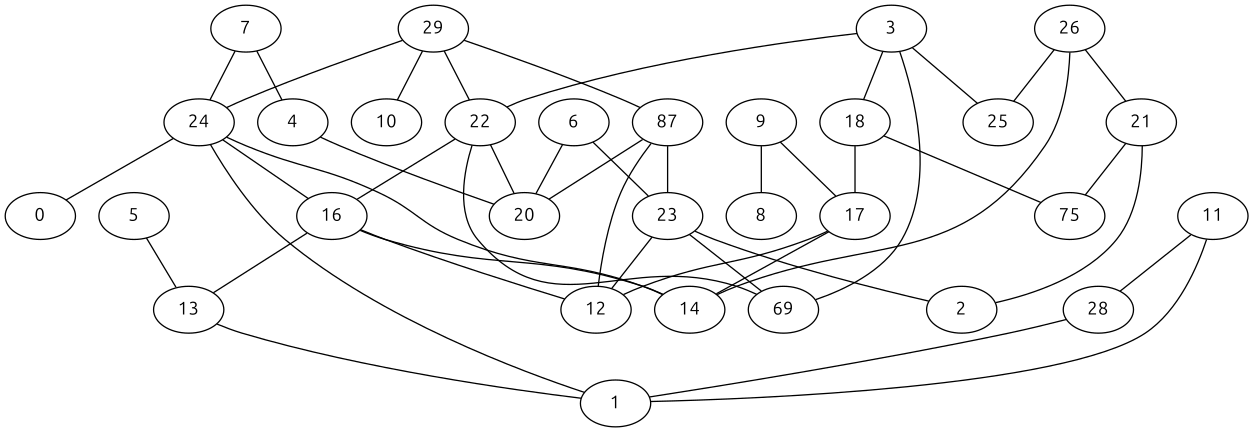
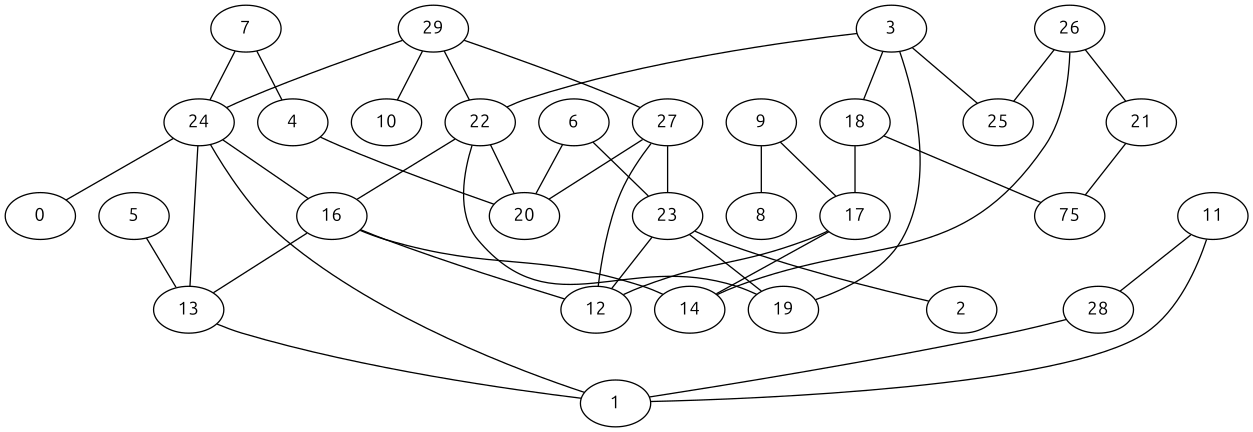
(668, 122) -> (668, 122)
(439, 230) -> (194, 216)
(1103, 254) -> none
(783, 310) -> (783, 310)
